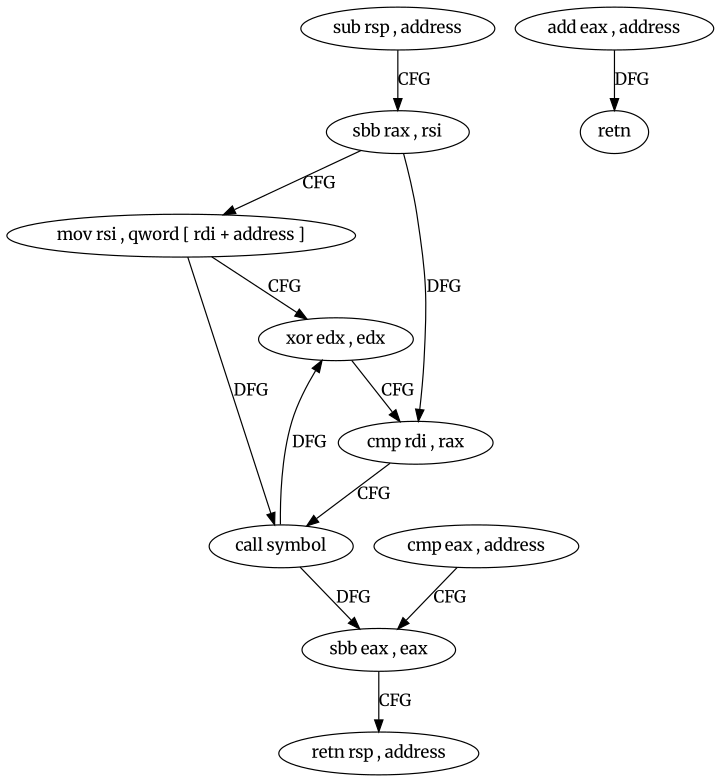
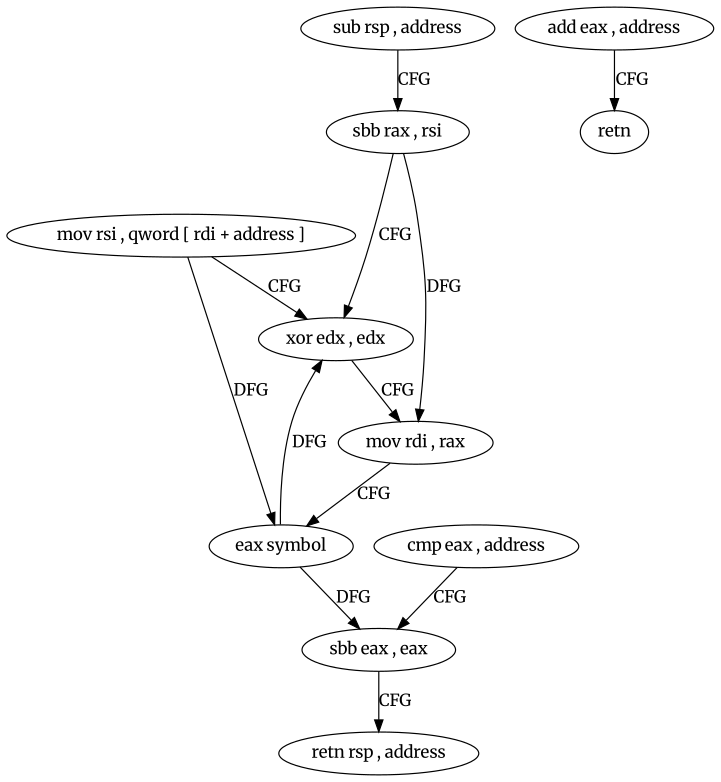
(632, 80) -> (632, 80)
(298, 180) -> (373, 231)
(416, 443) -> (416, 443)
(281, 546) -> (281, 546)
